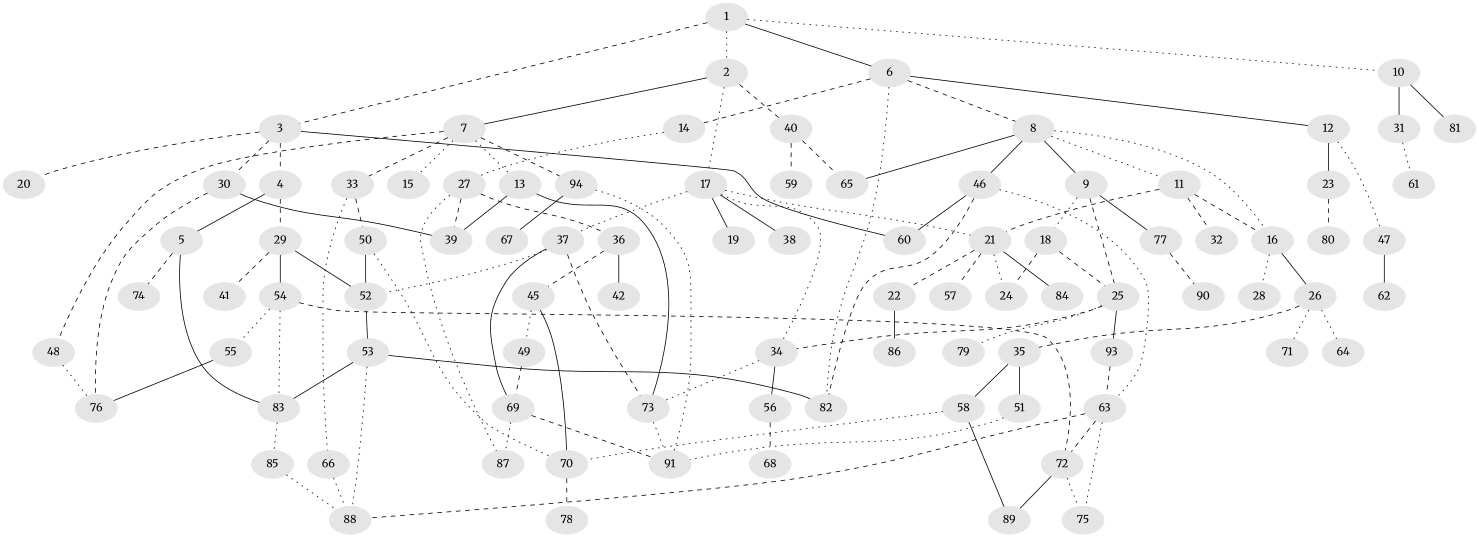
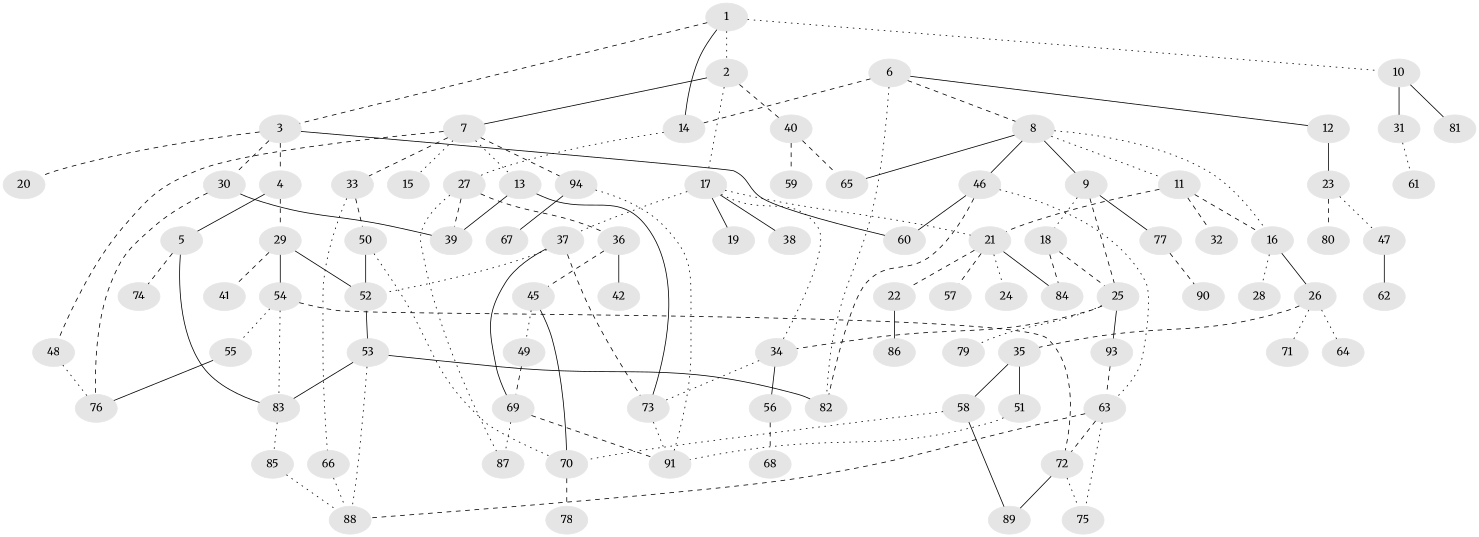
(808, 45) -> (695, 70)
(1362, 183) -> (1356, 213)
(1029, 265) -> (1054, 269)
